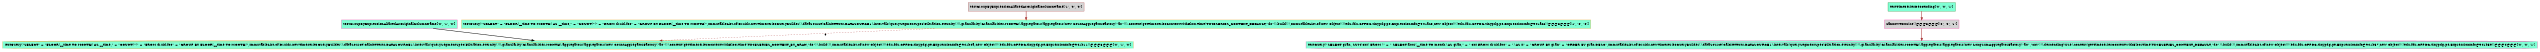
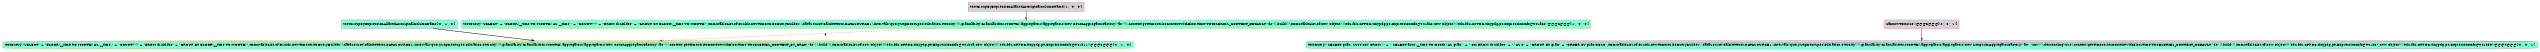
(1922, 7) -> none
